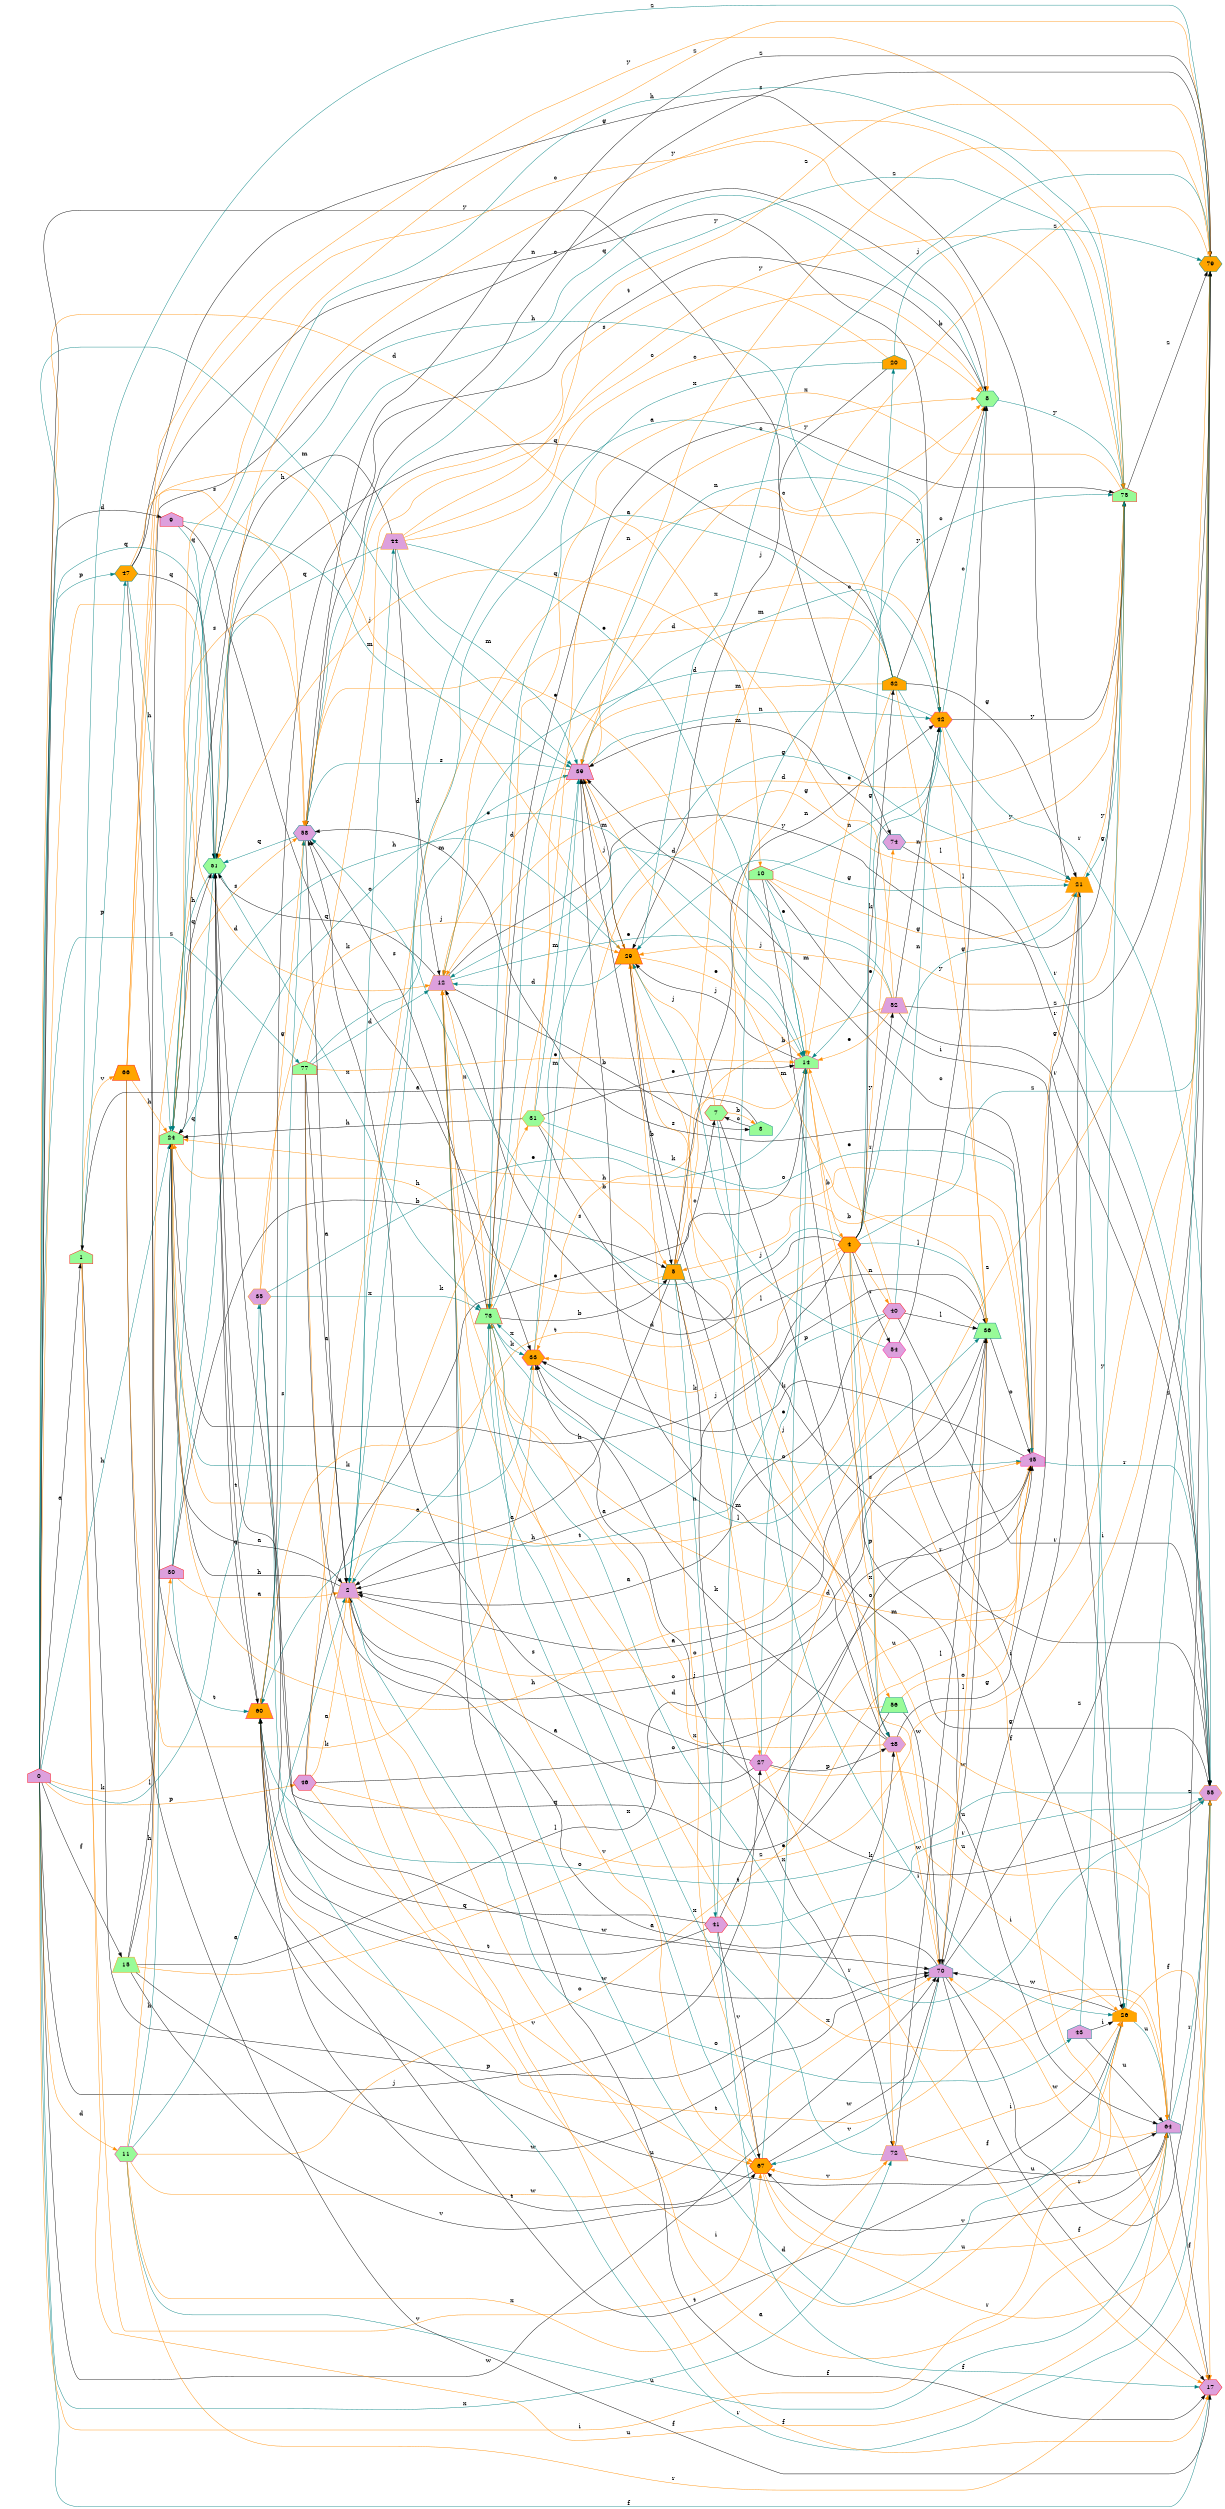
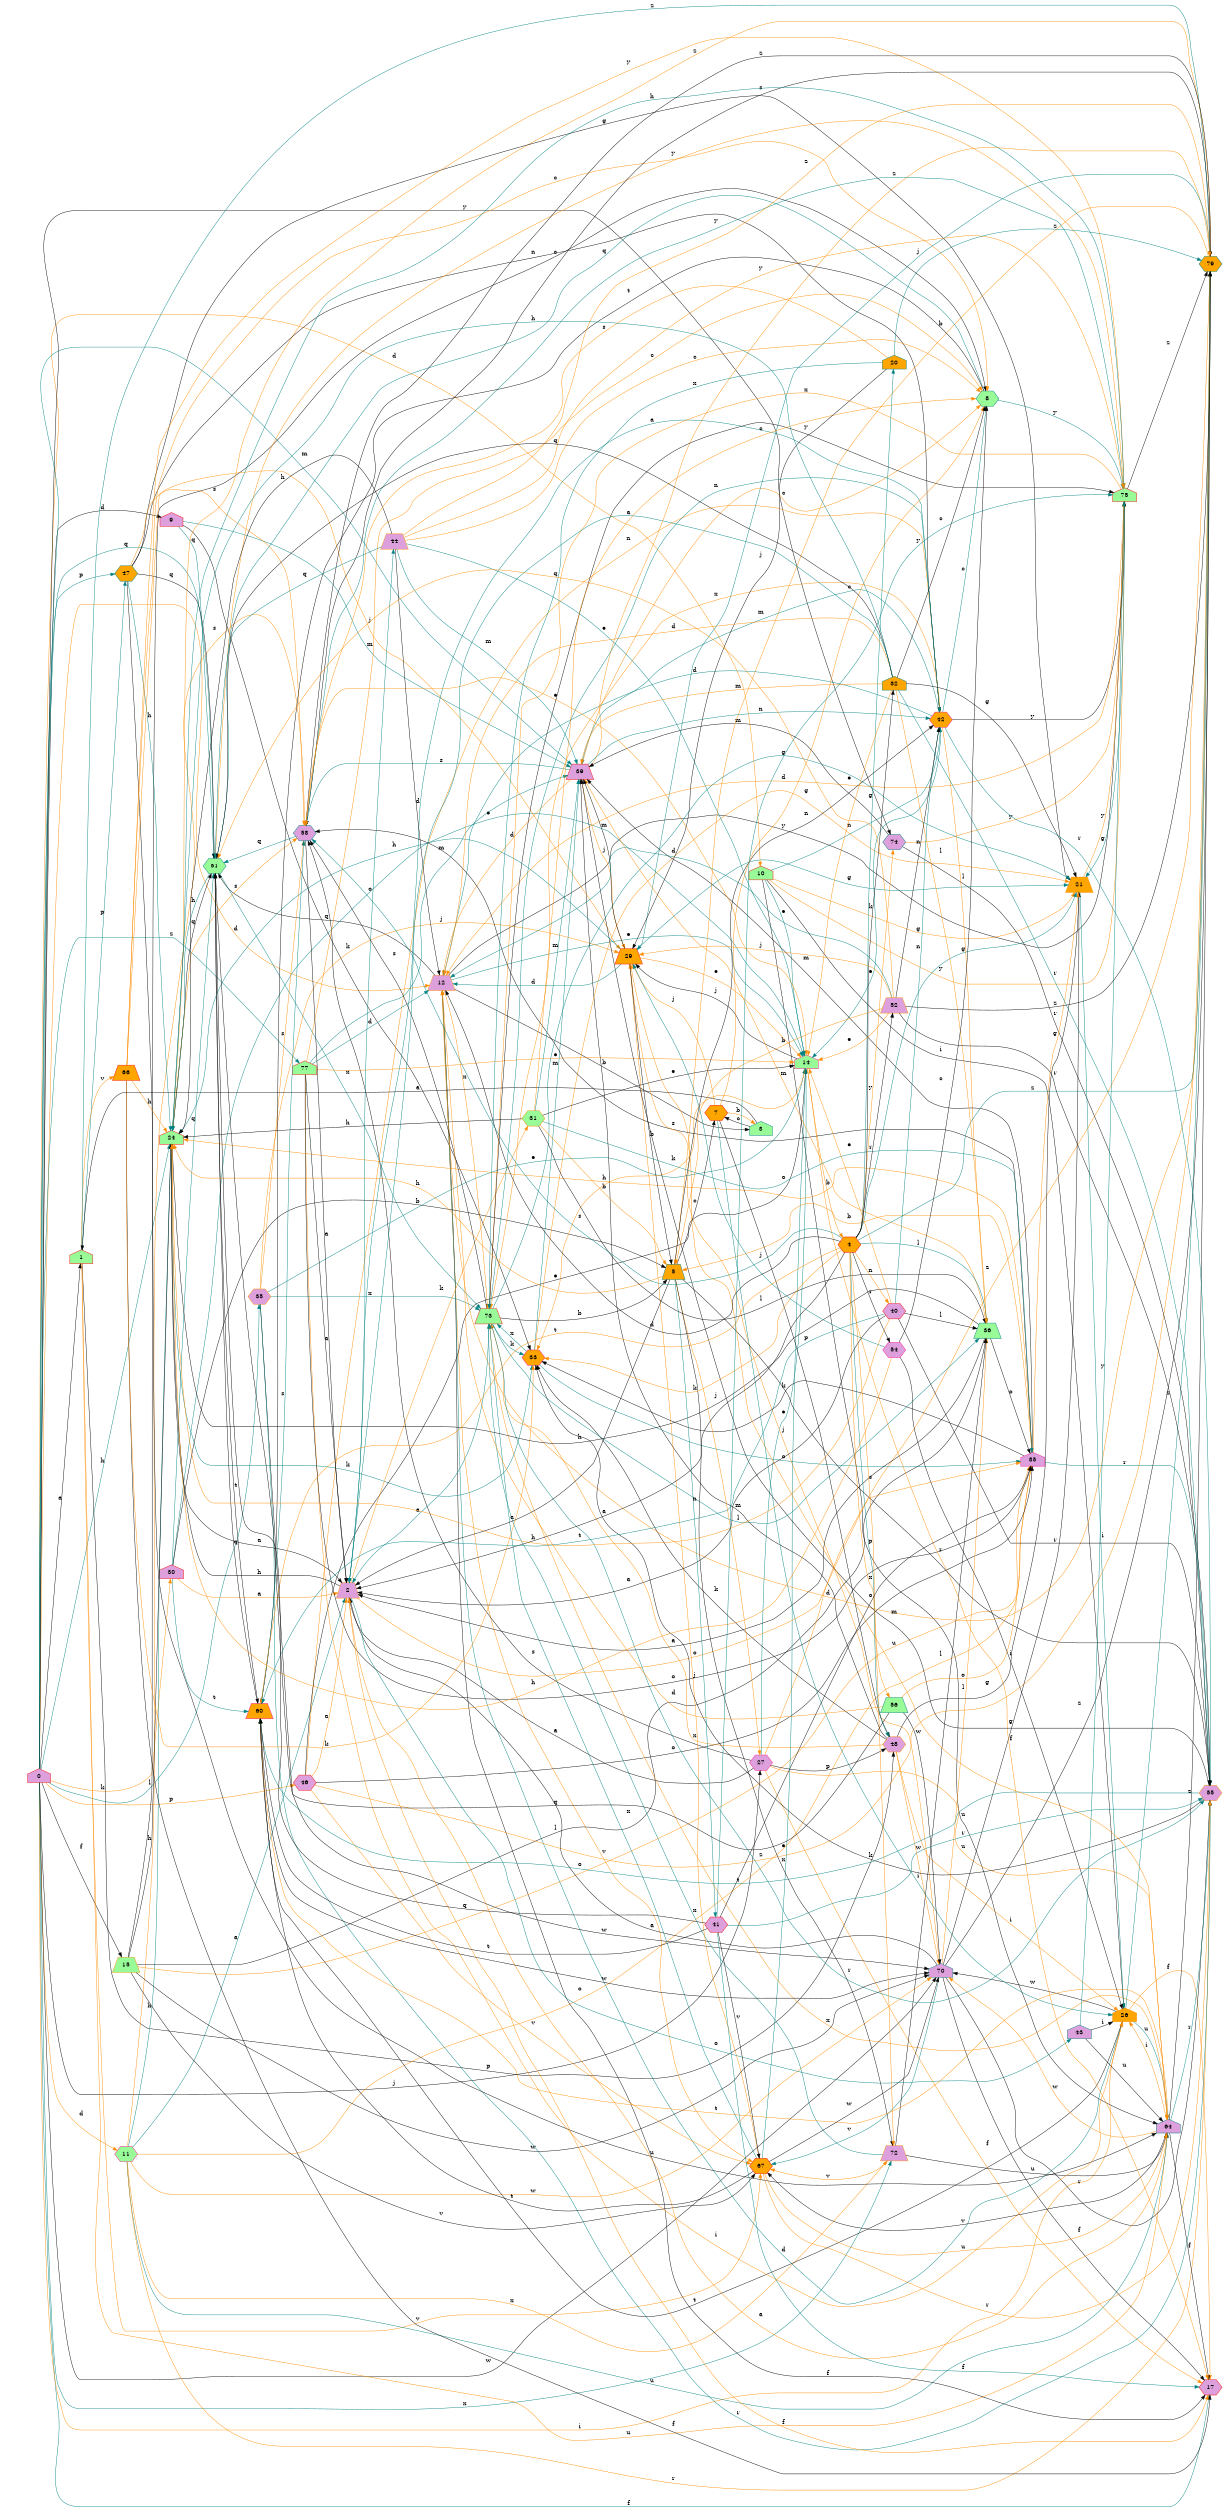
(283, 1034) -> (283, 1034)
(716, 1113) -> (716, 1113)
(1033, 1460) -> (1033, 1460)
(974, 1665) -> none
(1025, 2107) -> (1154, 2071)
